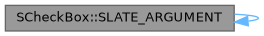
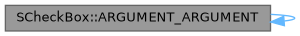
(120, 18) -> (138, 18)
